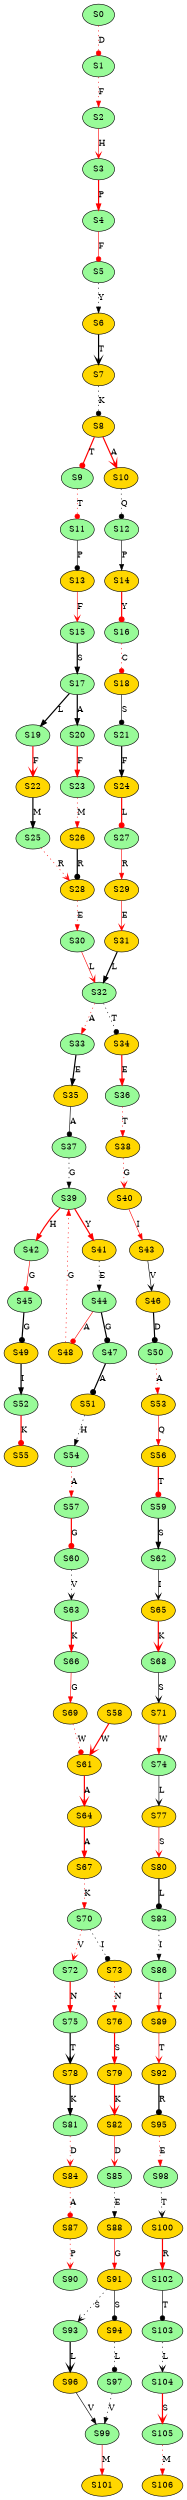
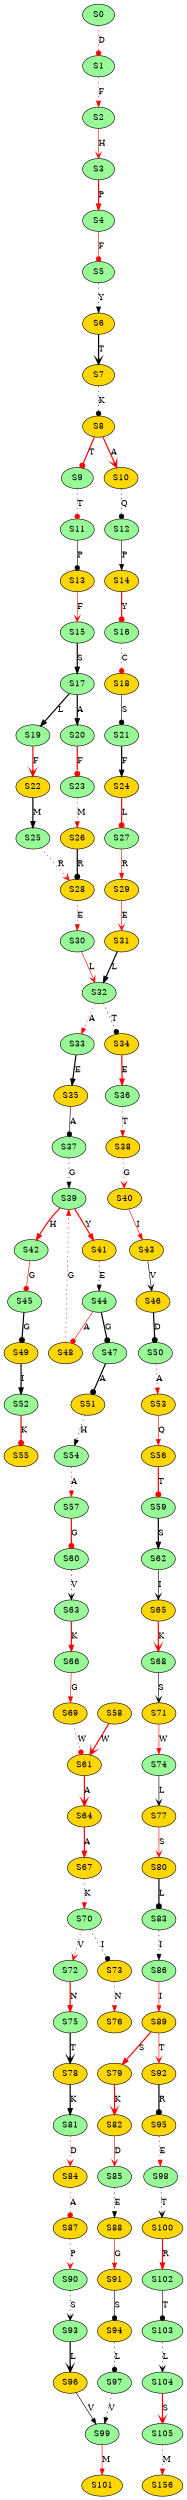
(77, 758) -> (77, 758)
(115, 2045) -> (139, 2046)
(94, 2303) -> (70, 2302)
(162, 2486) -> (162, 2486)
